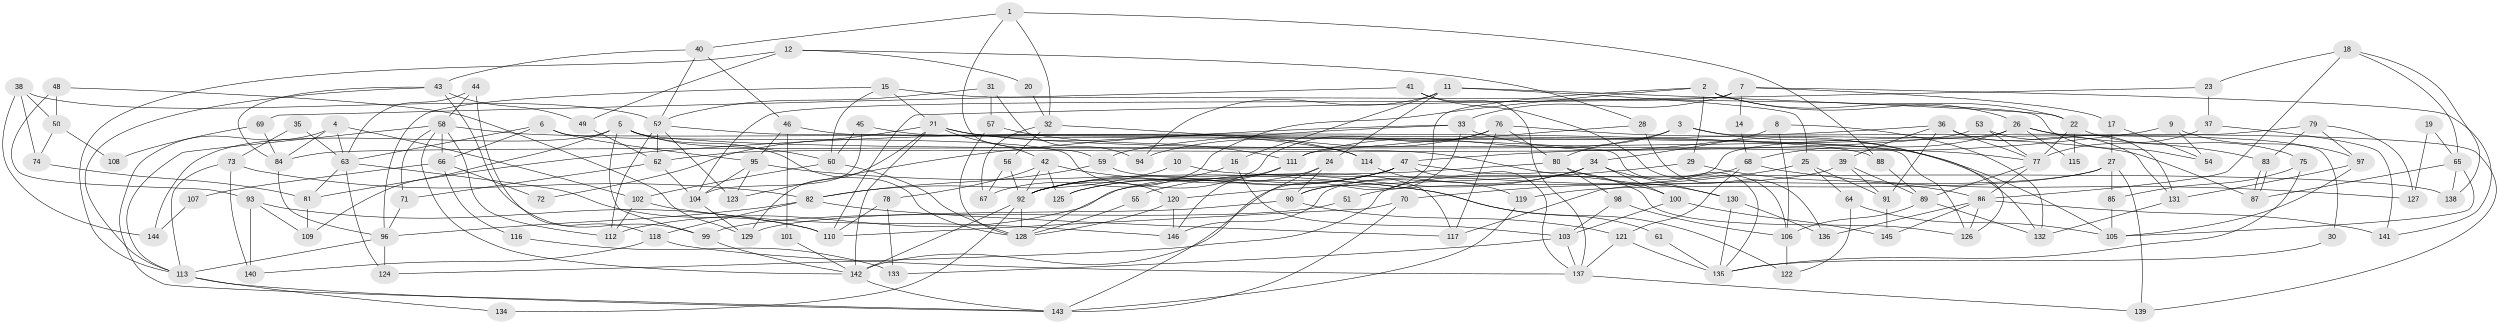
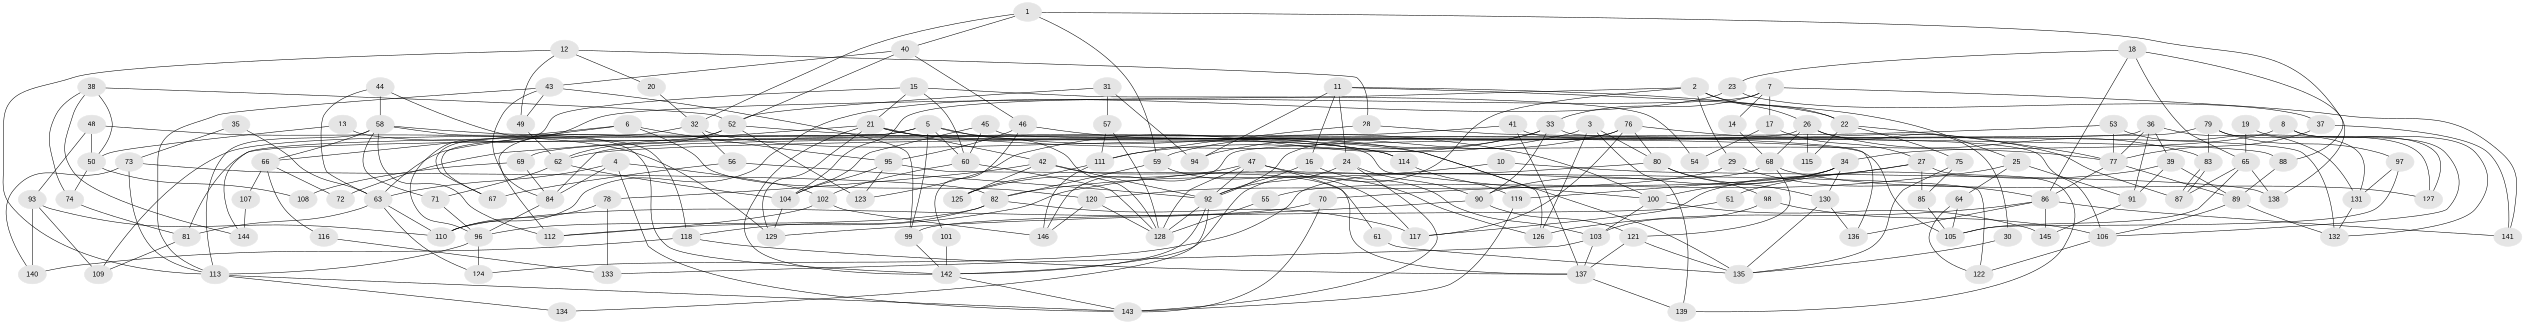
none -> (343, 124)
(2171, 124) -> none
